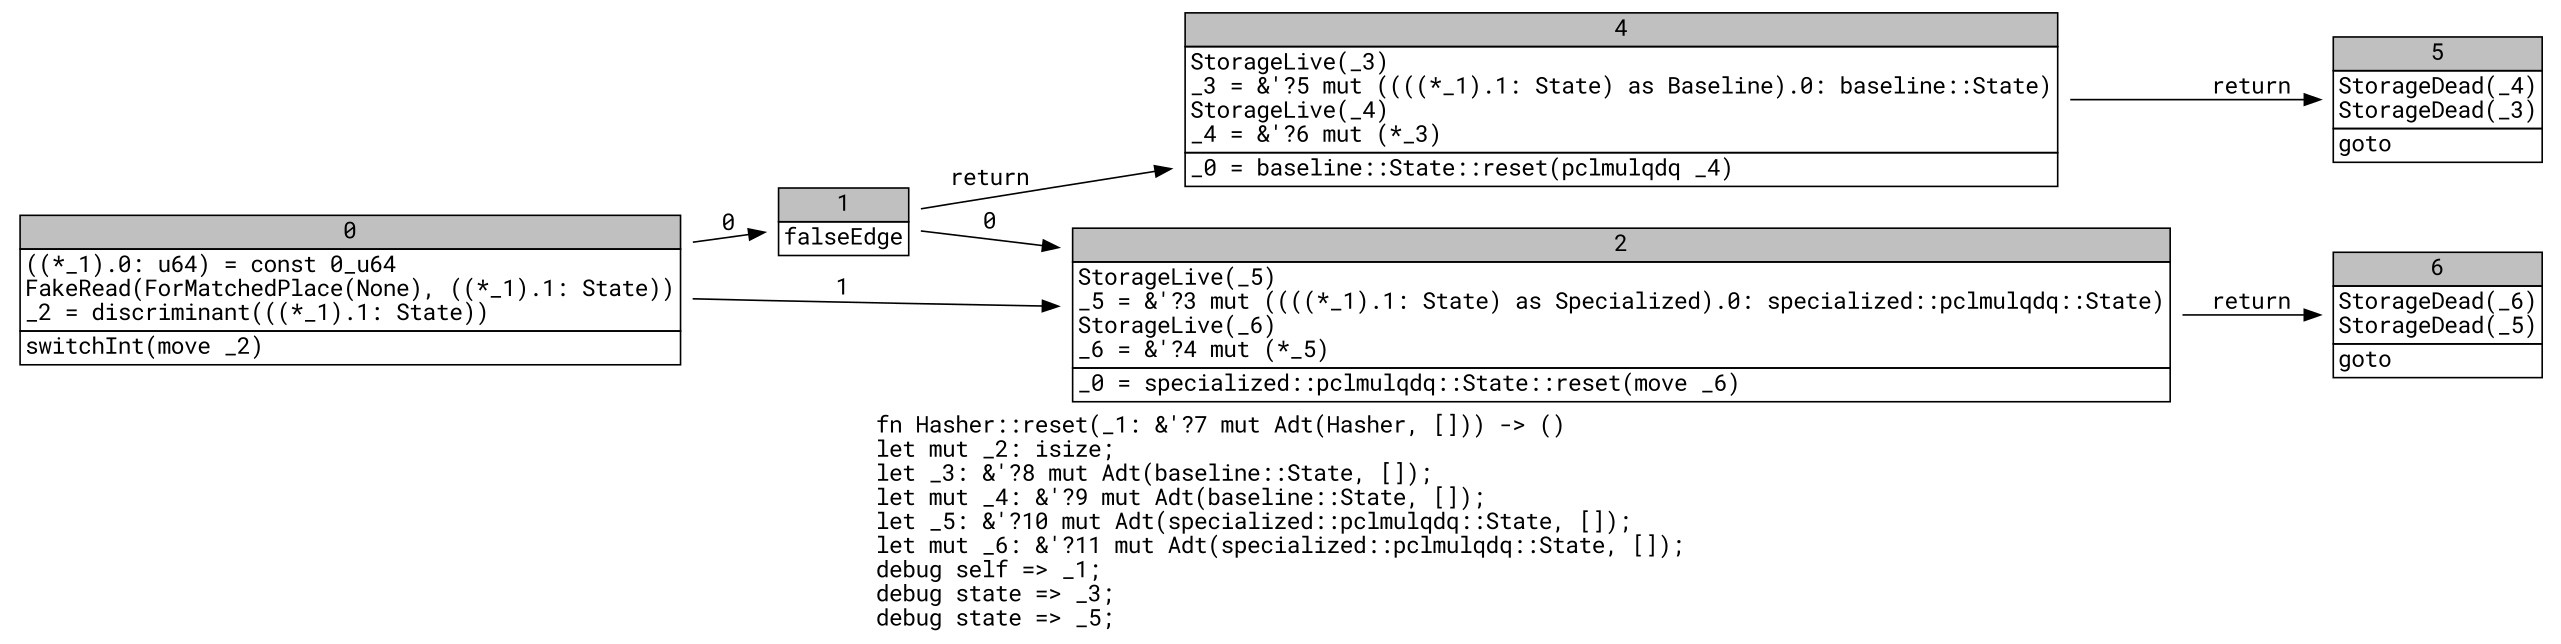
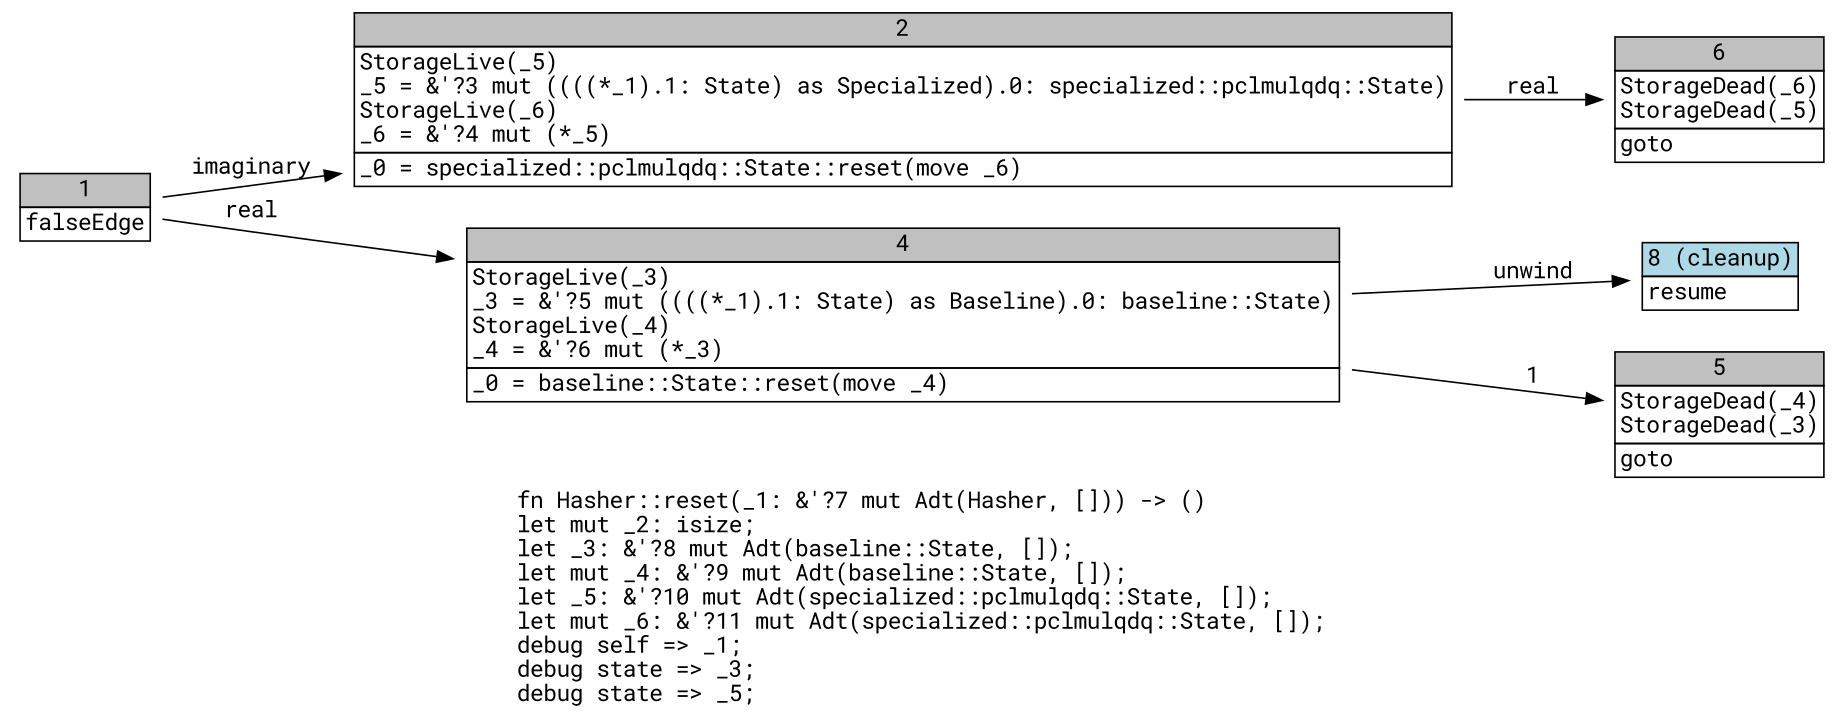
(2251, 88) -> (1533, 377)
(1462, 169) -> (711, 384)
(990, 179) -> (251, 211)
(990, 223) -> (251, 168)
none -> (1719, 276)
(350, 289) -> none
(2251, 303) -> (1533, 88)
